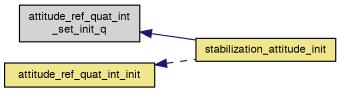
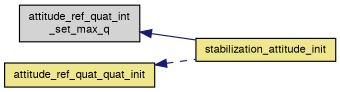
(80, 23) -> (80, 23)
(80, 75) -> (80, 75)
